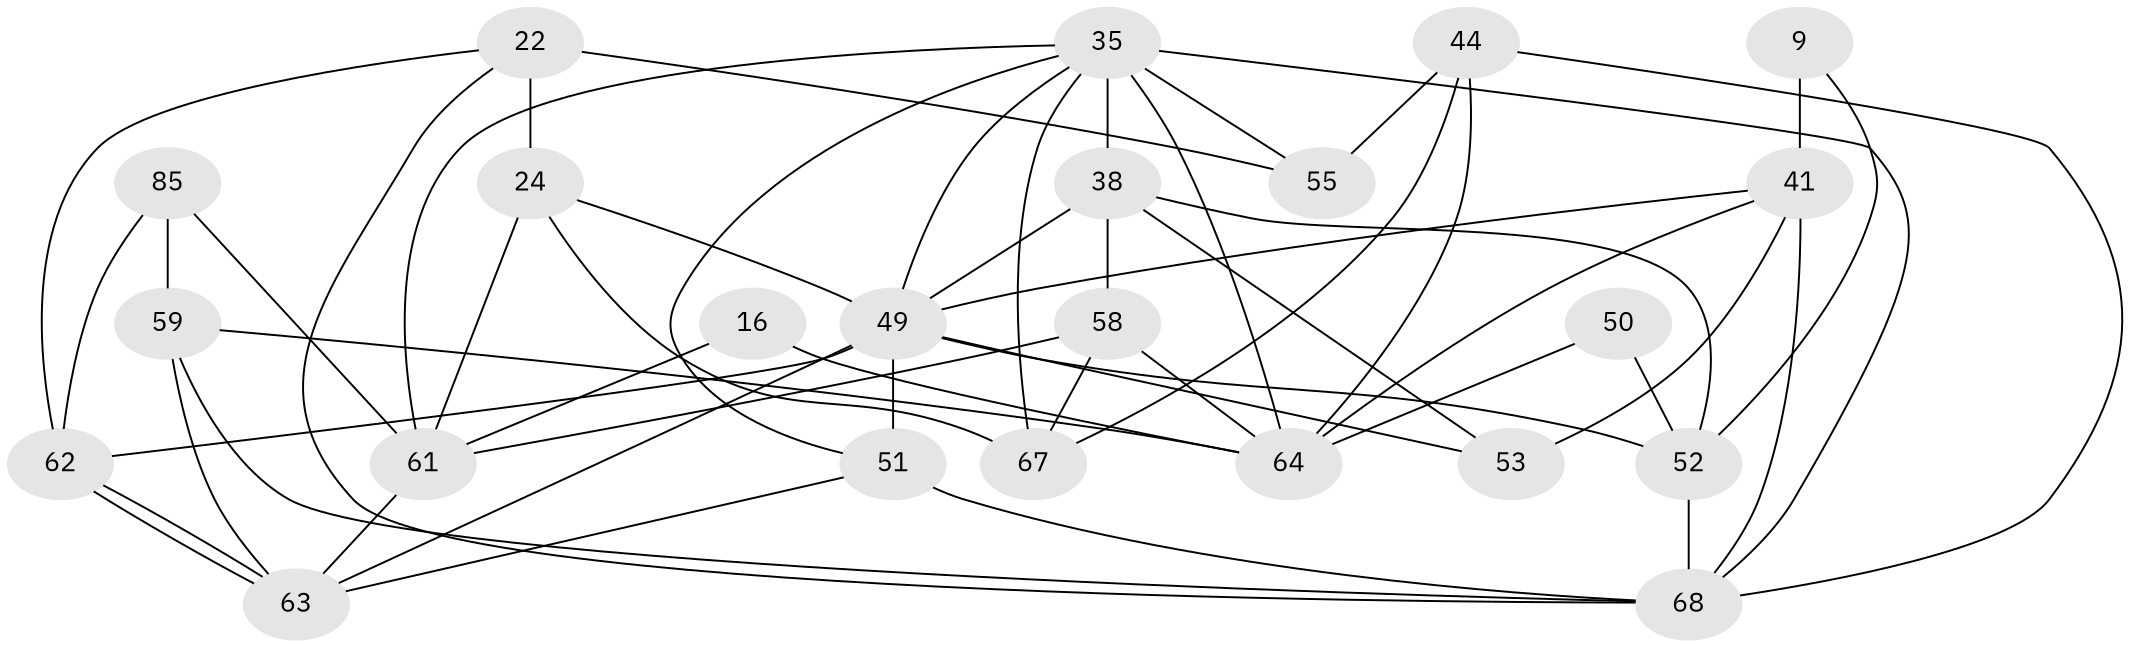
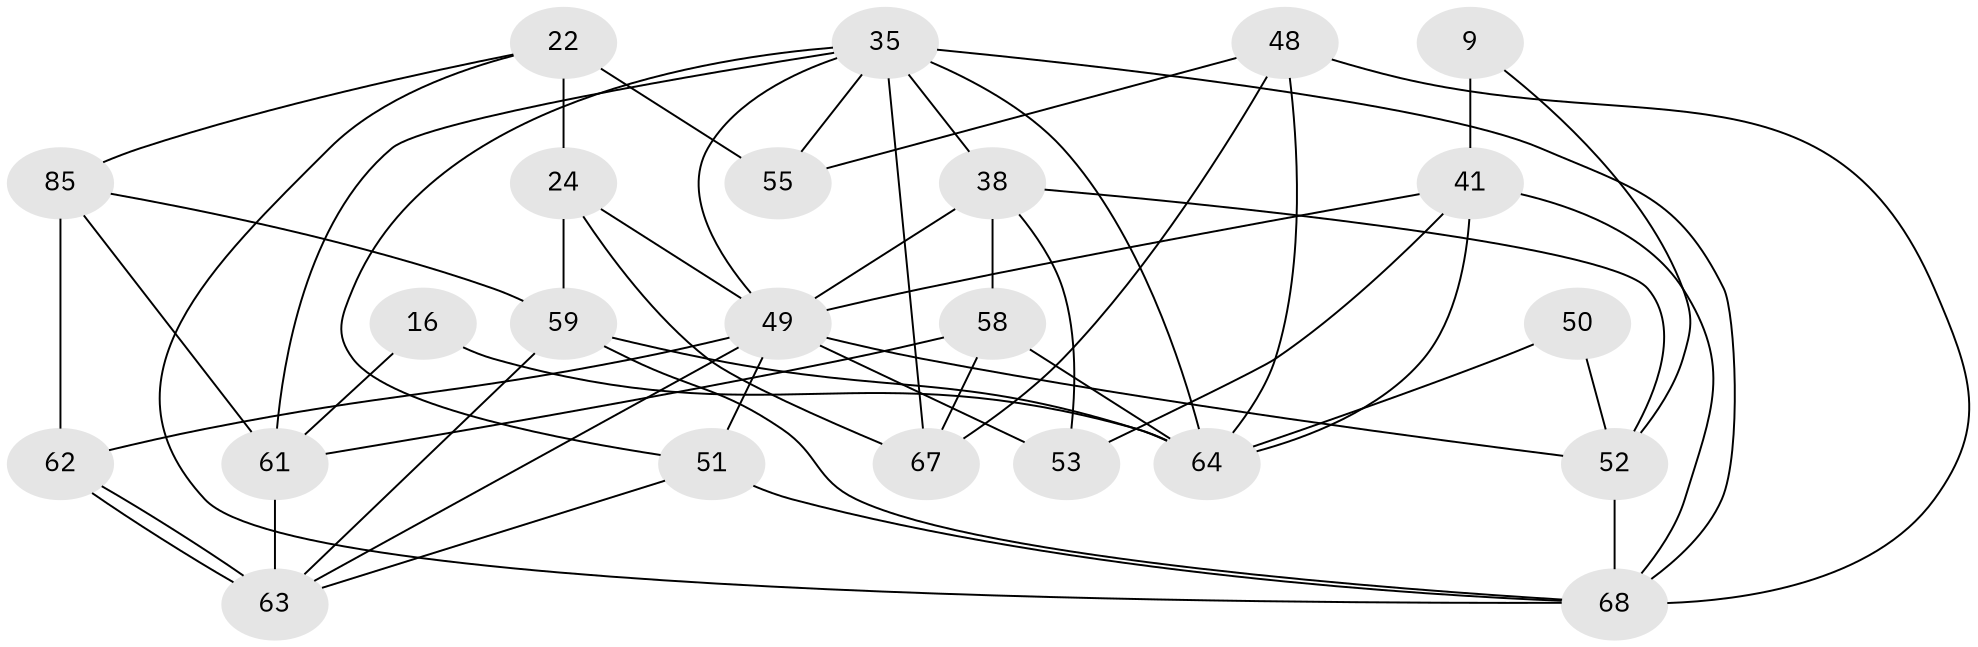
(1466, 43) -> (1285, 43)
(141, 122) -> (306, 101)
(477, 323) -> (564, 254)
